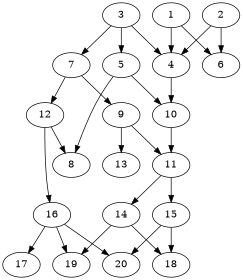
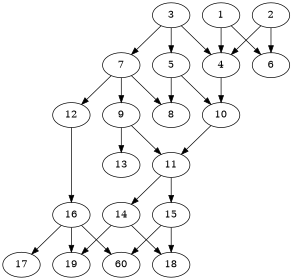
(57, 137) -> (144, 88)
(121, 265) -> (121, 265)
